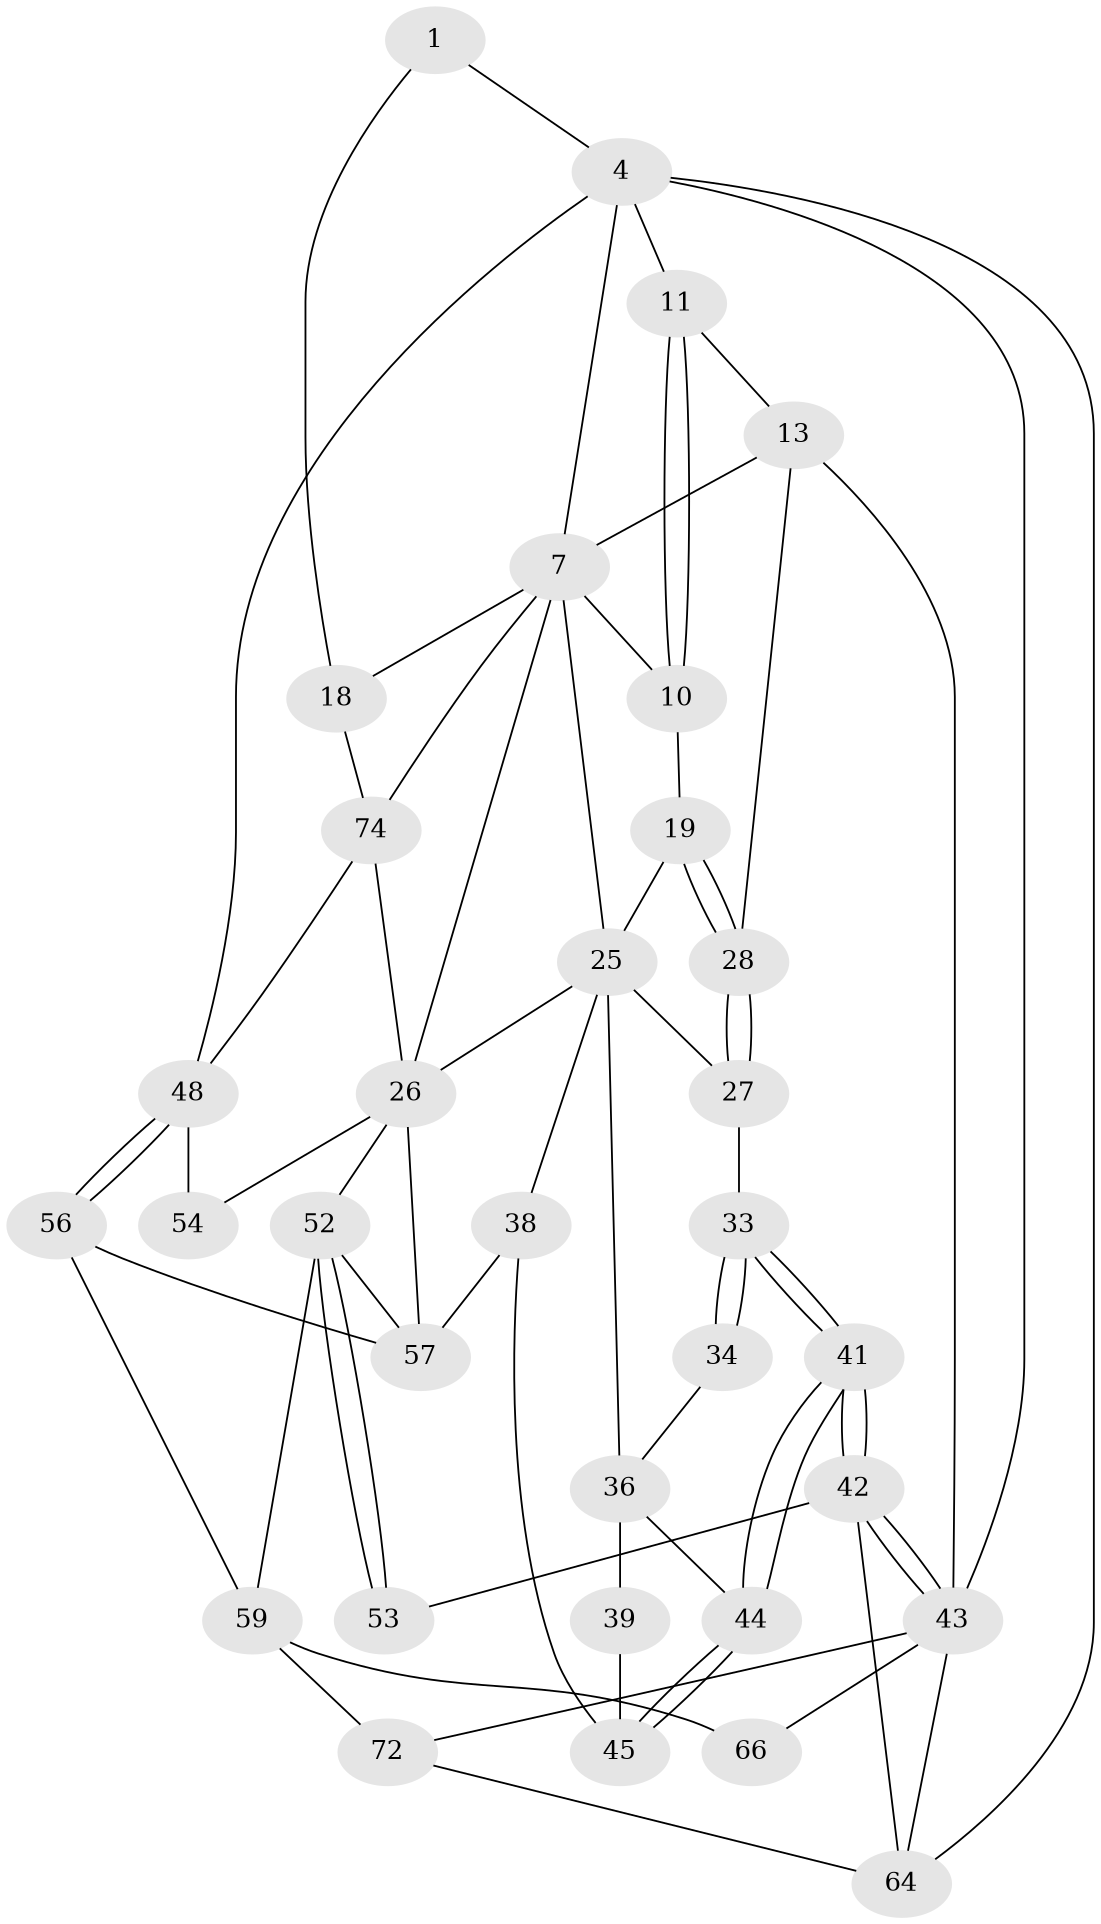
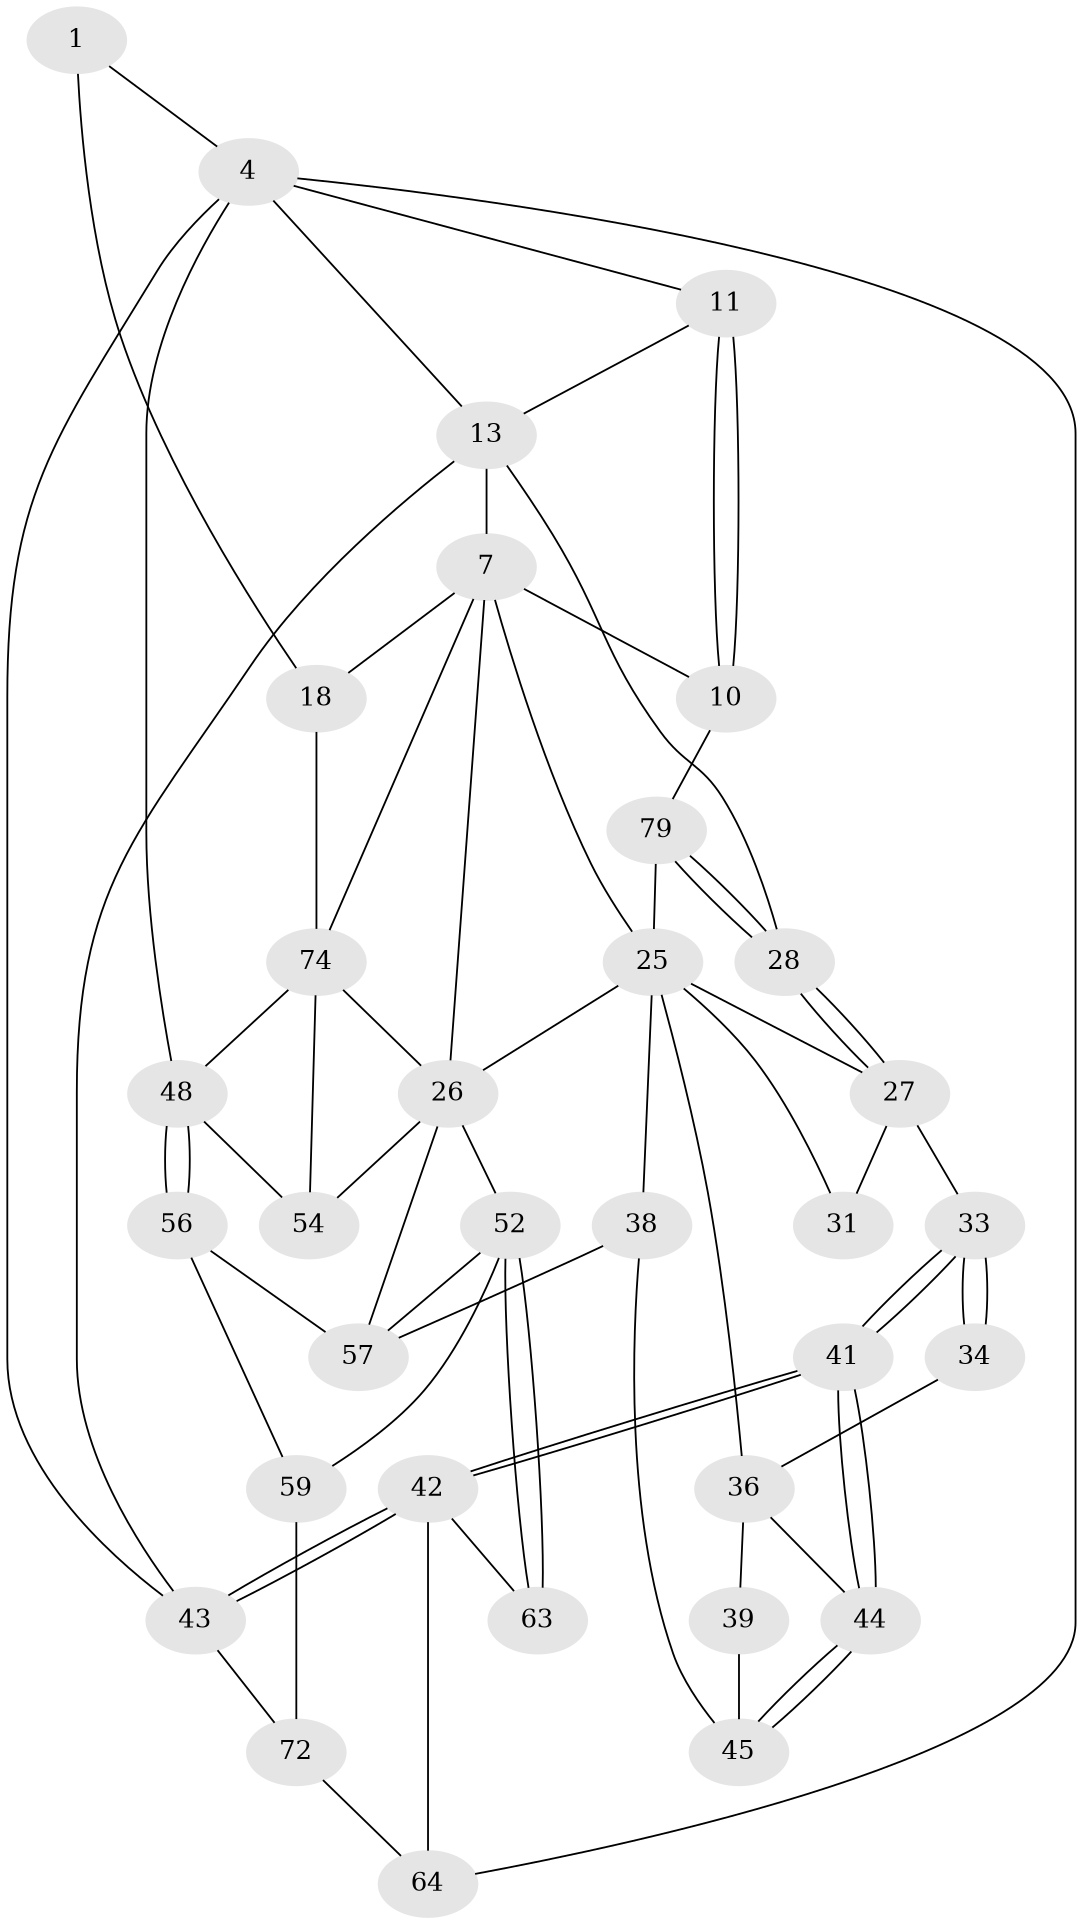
(591, 370) -> (368, 304)
(680, 830) -> (657, 830)
none -> (313, 1094)
none -> (843, 1226)
(384, 1621) -> (538, 1621)
(752, 1752) -> none
(927, 1752) -> none
